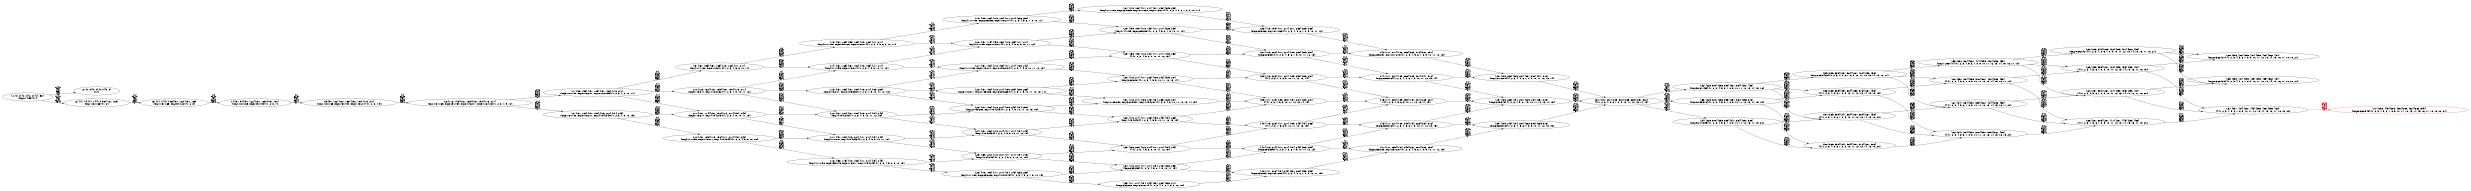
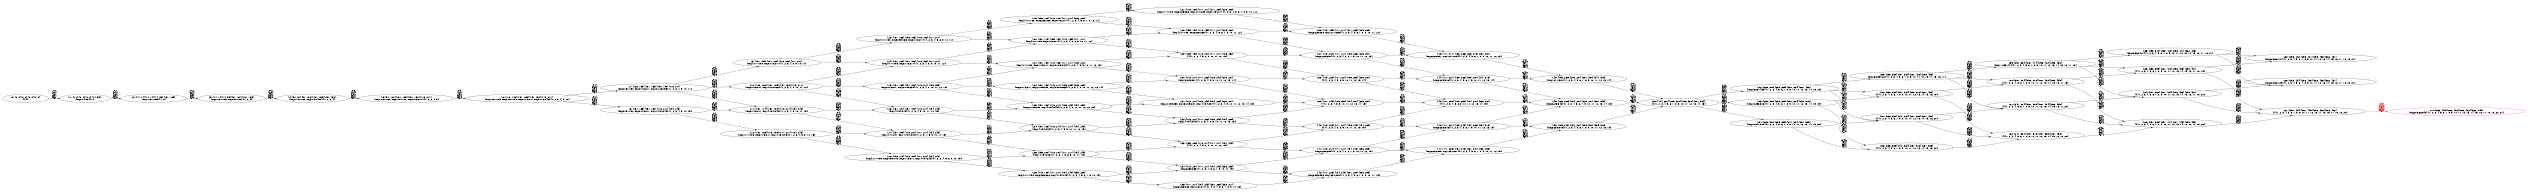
(62, 94) -> (54, 98)
